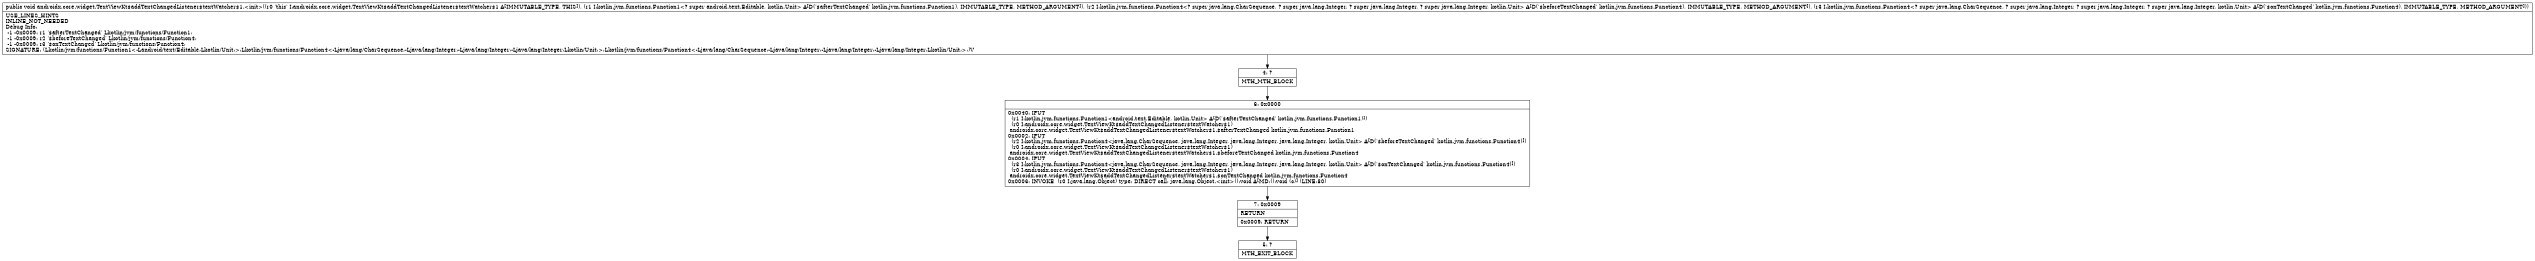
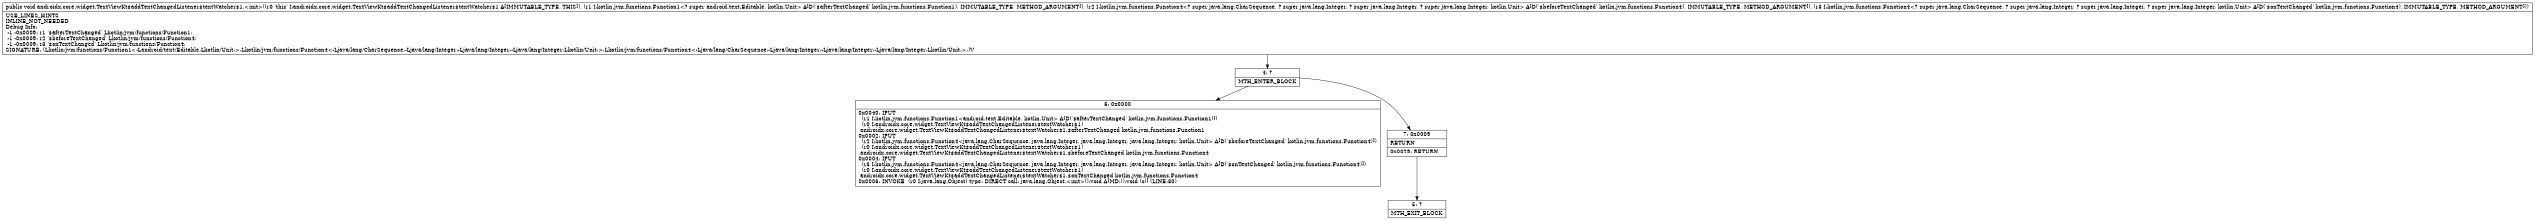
(1267, 82) -> (1267, 82)
(1267, 191) -> (1361, 89)
(1267, 222) -> (1417, 152)
